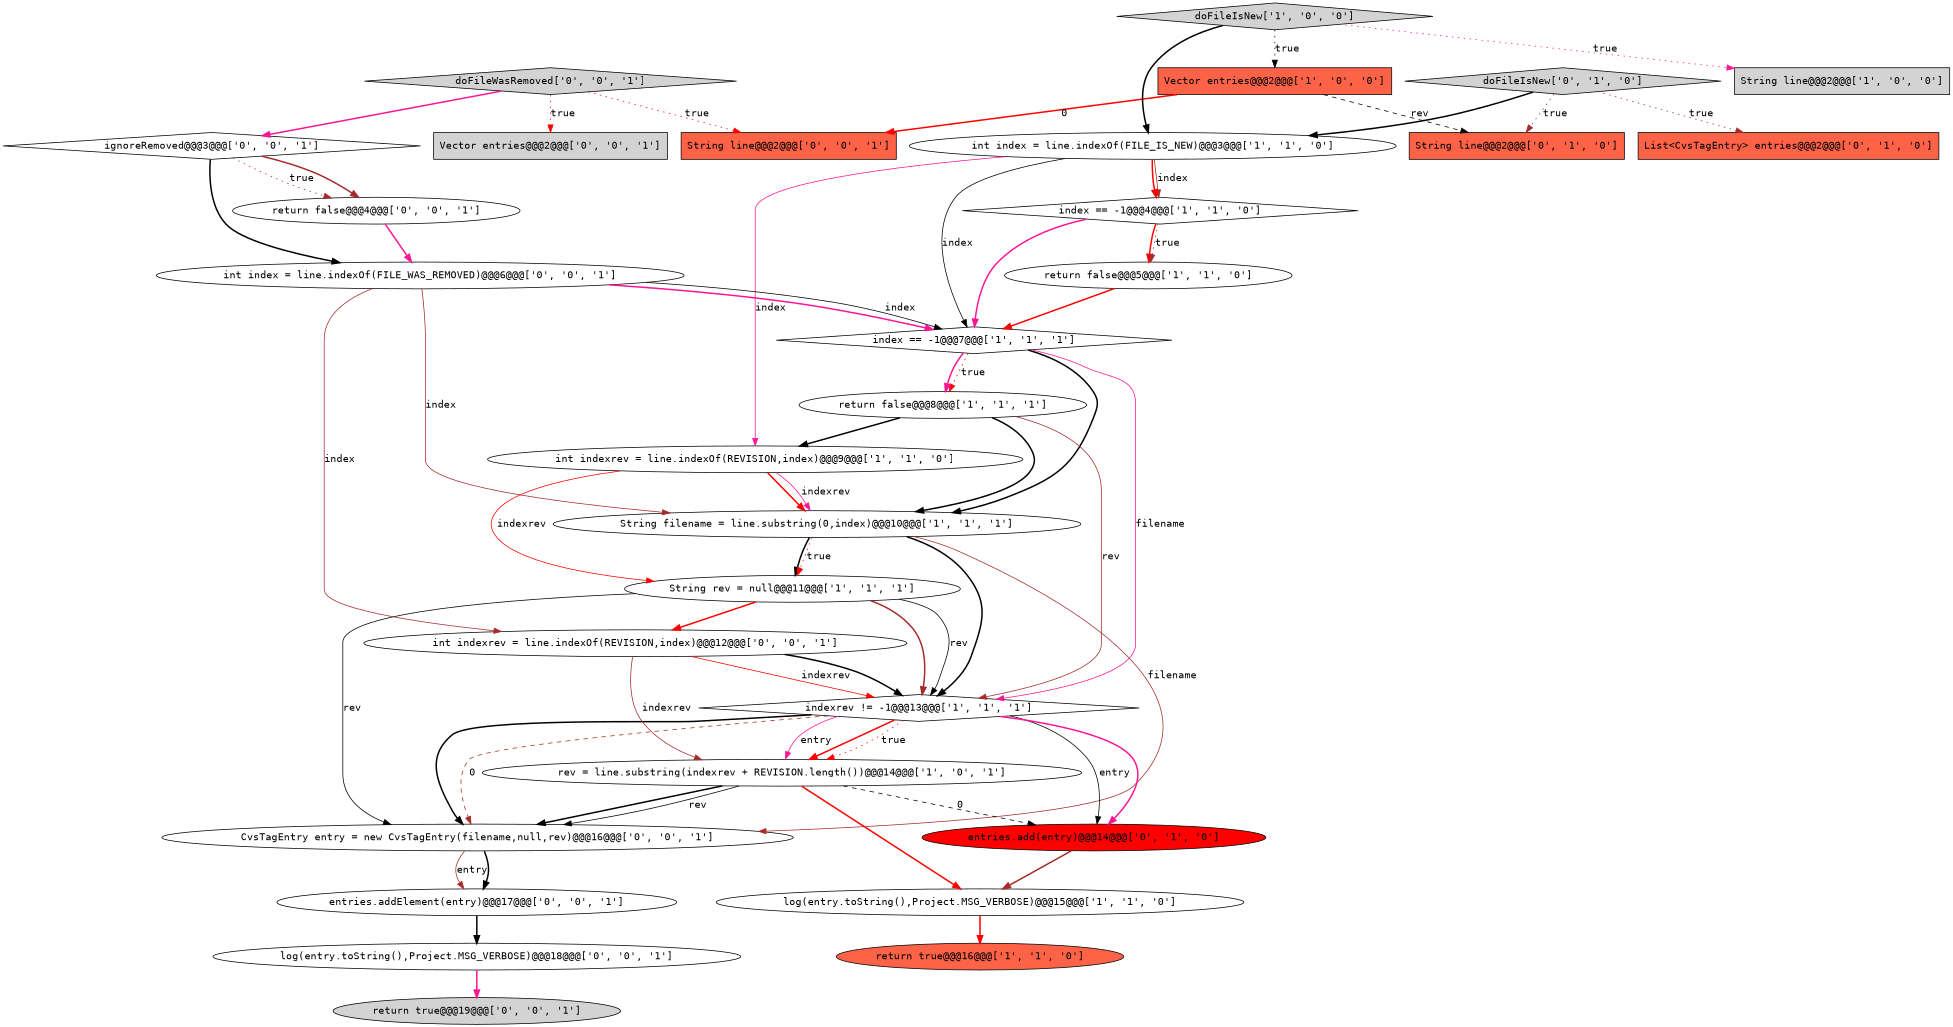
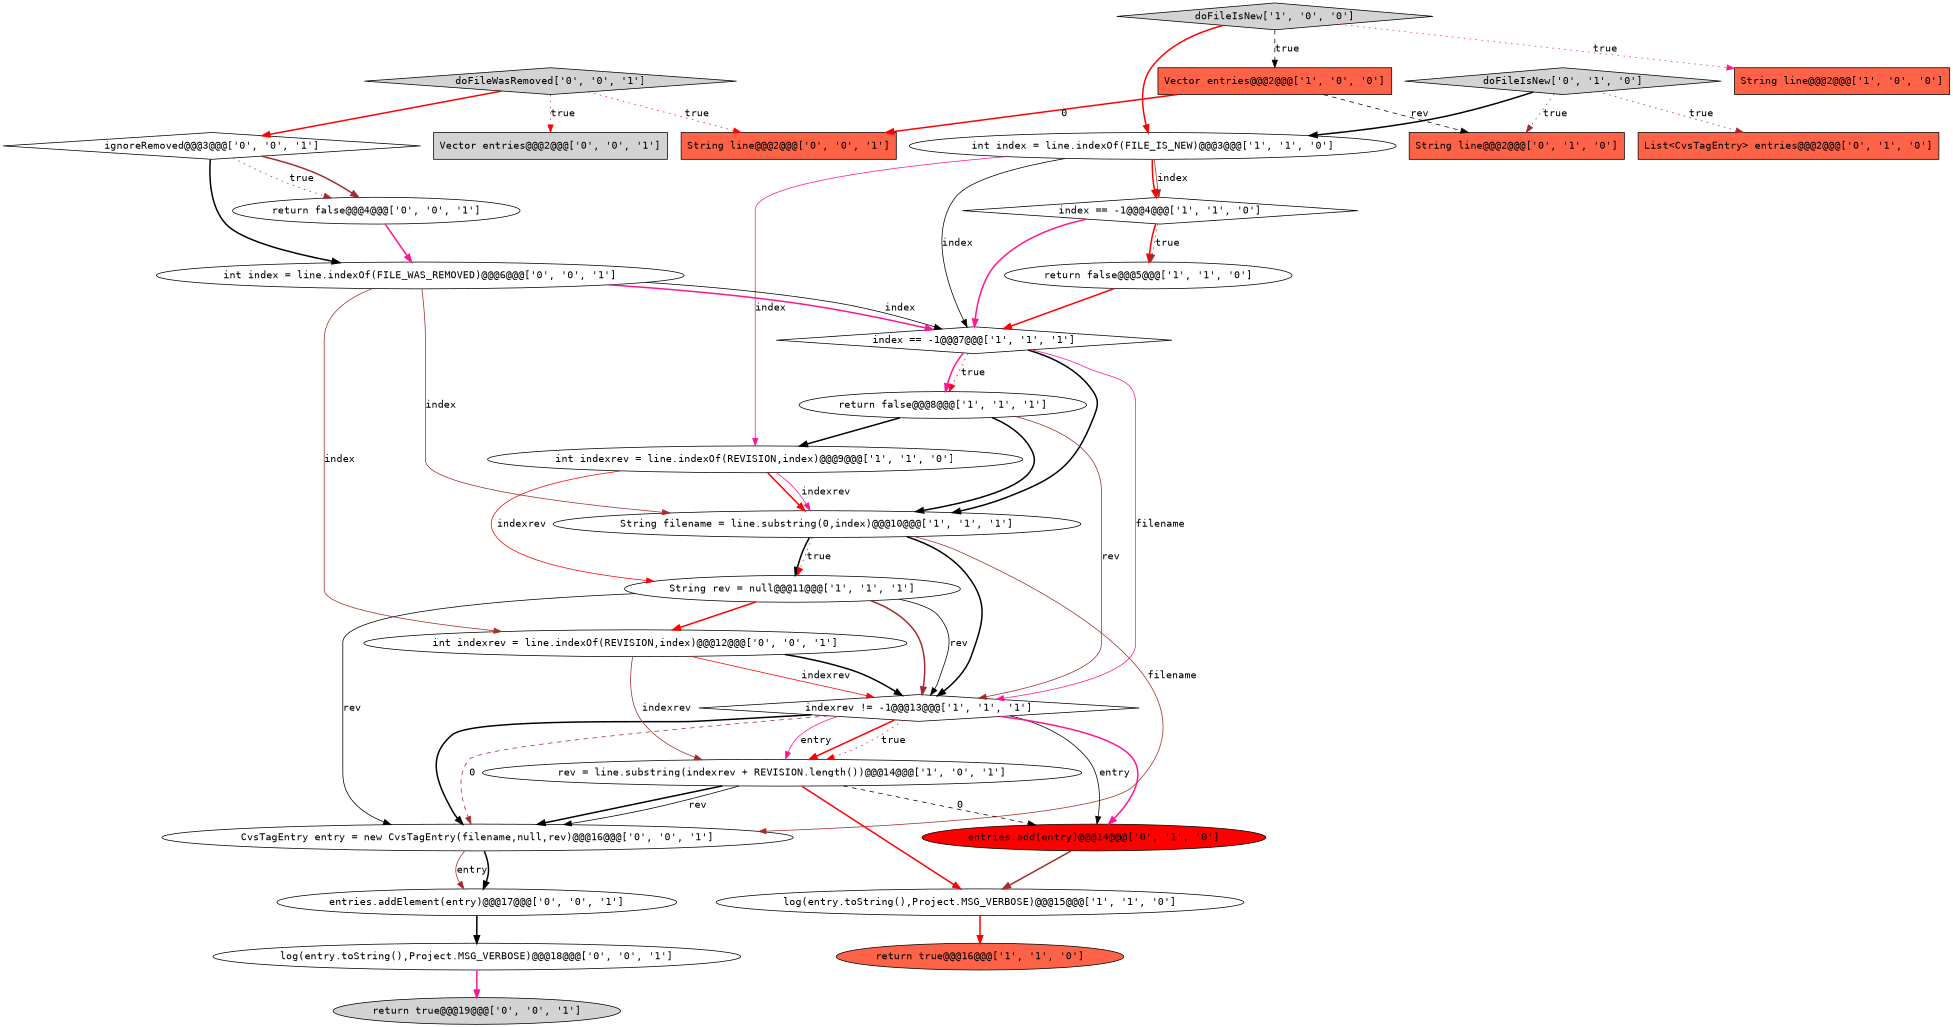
(1275, 45) -> (1275, 45)
(1160, 58) -> (1160, 58)
(1842, 81) -> (1842, 81)
(385, 113) -> (385, 113)
